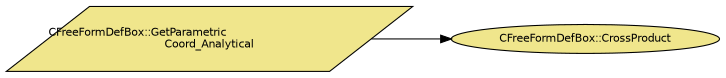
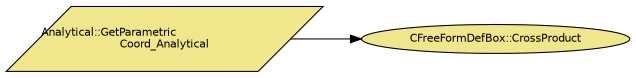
(210, 39) -> (165, 39)
